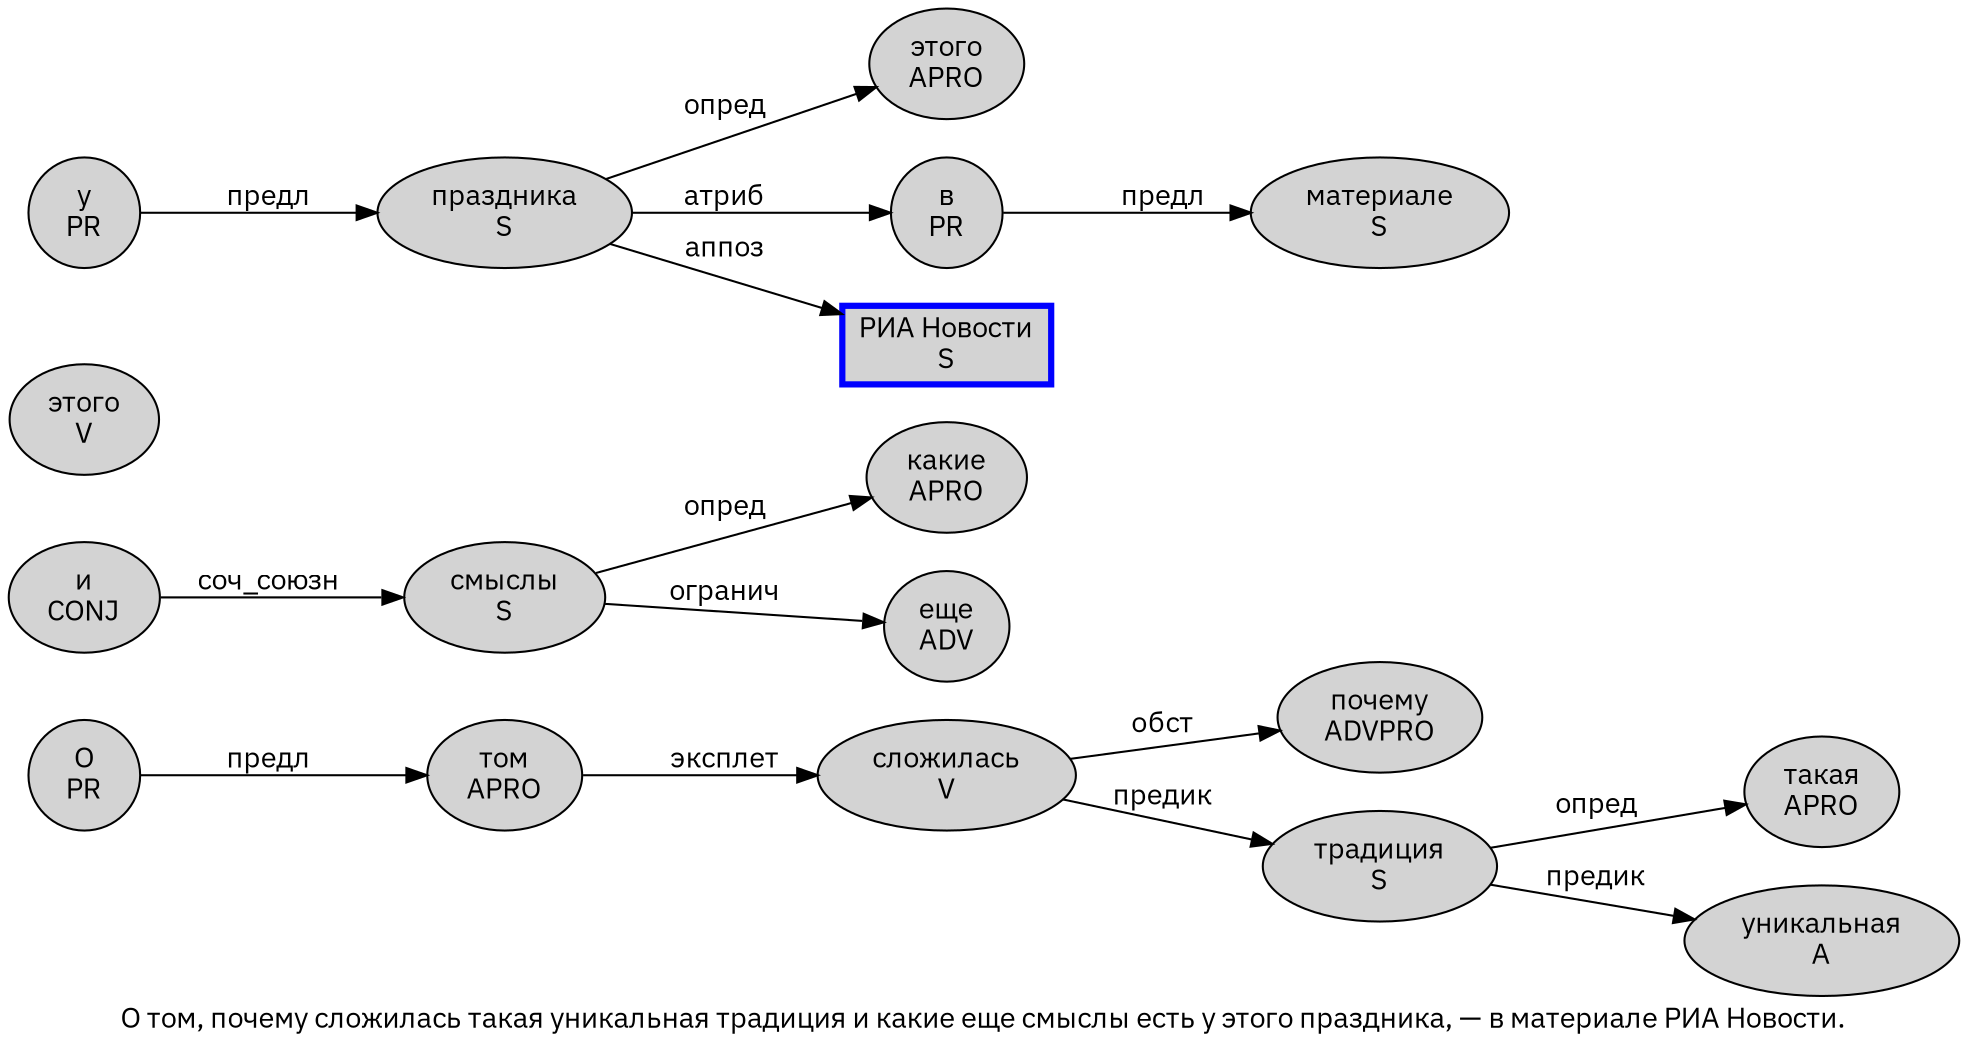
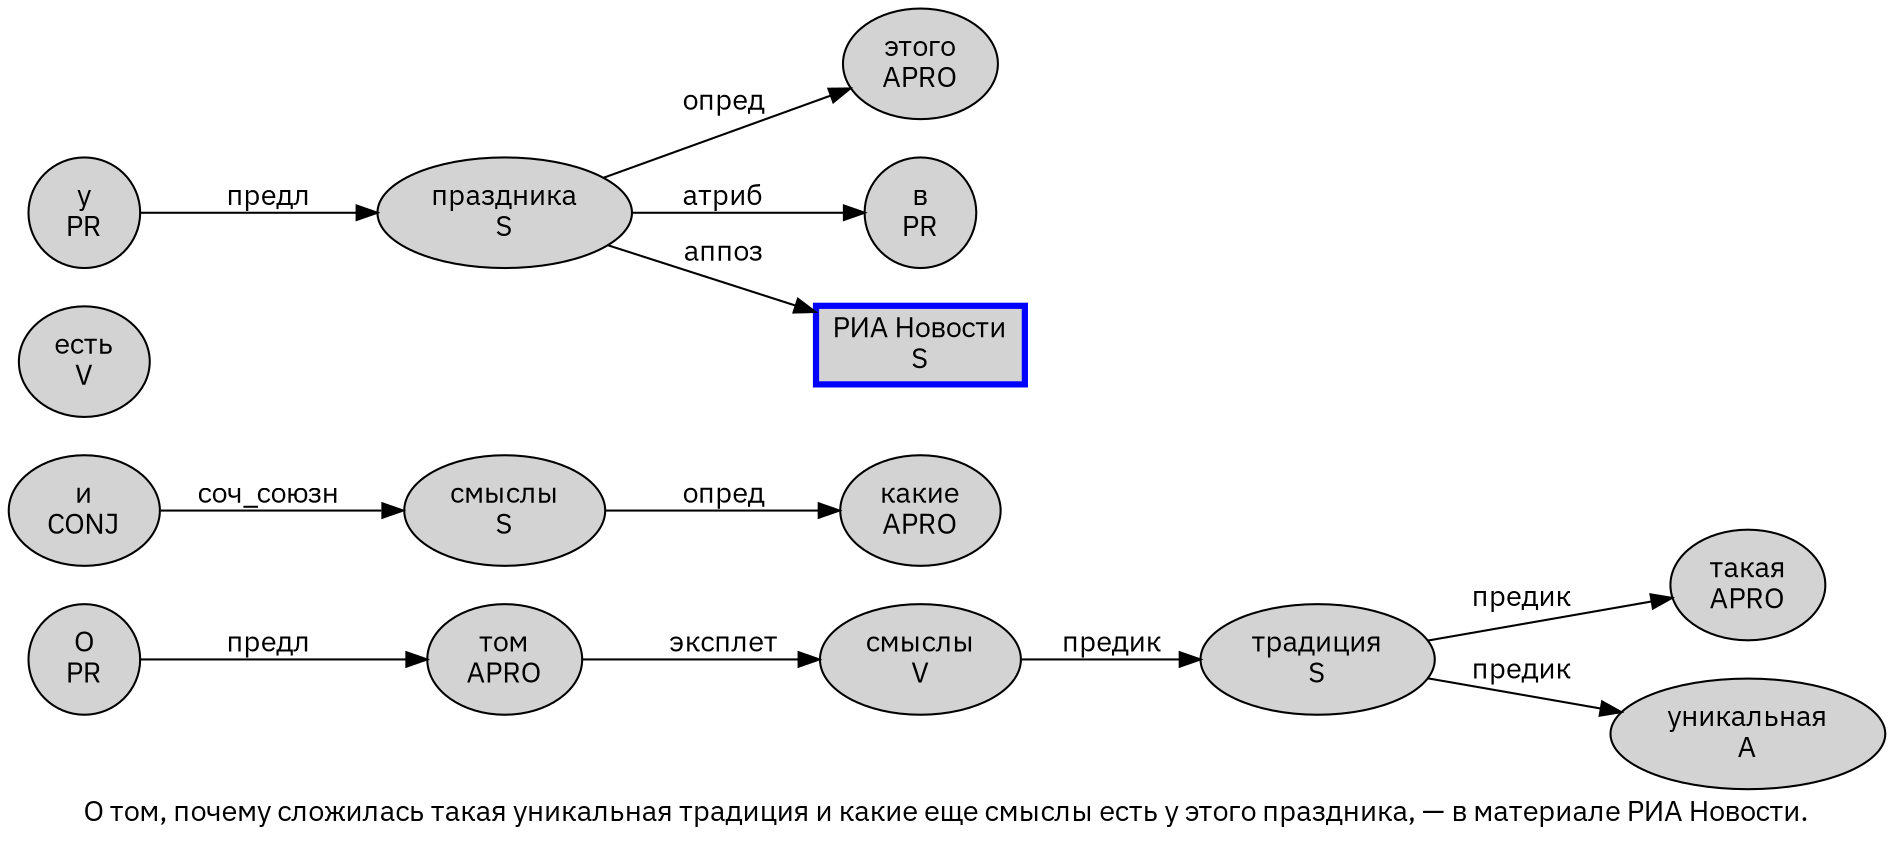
(1380, 213) -> none
(84, 420) -> (84, 362)
(947, 626) -> none
(1380, 717) -> none
(947, 775) -> (920, 659)
(1596, 805) -> (1523, 598)
